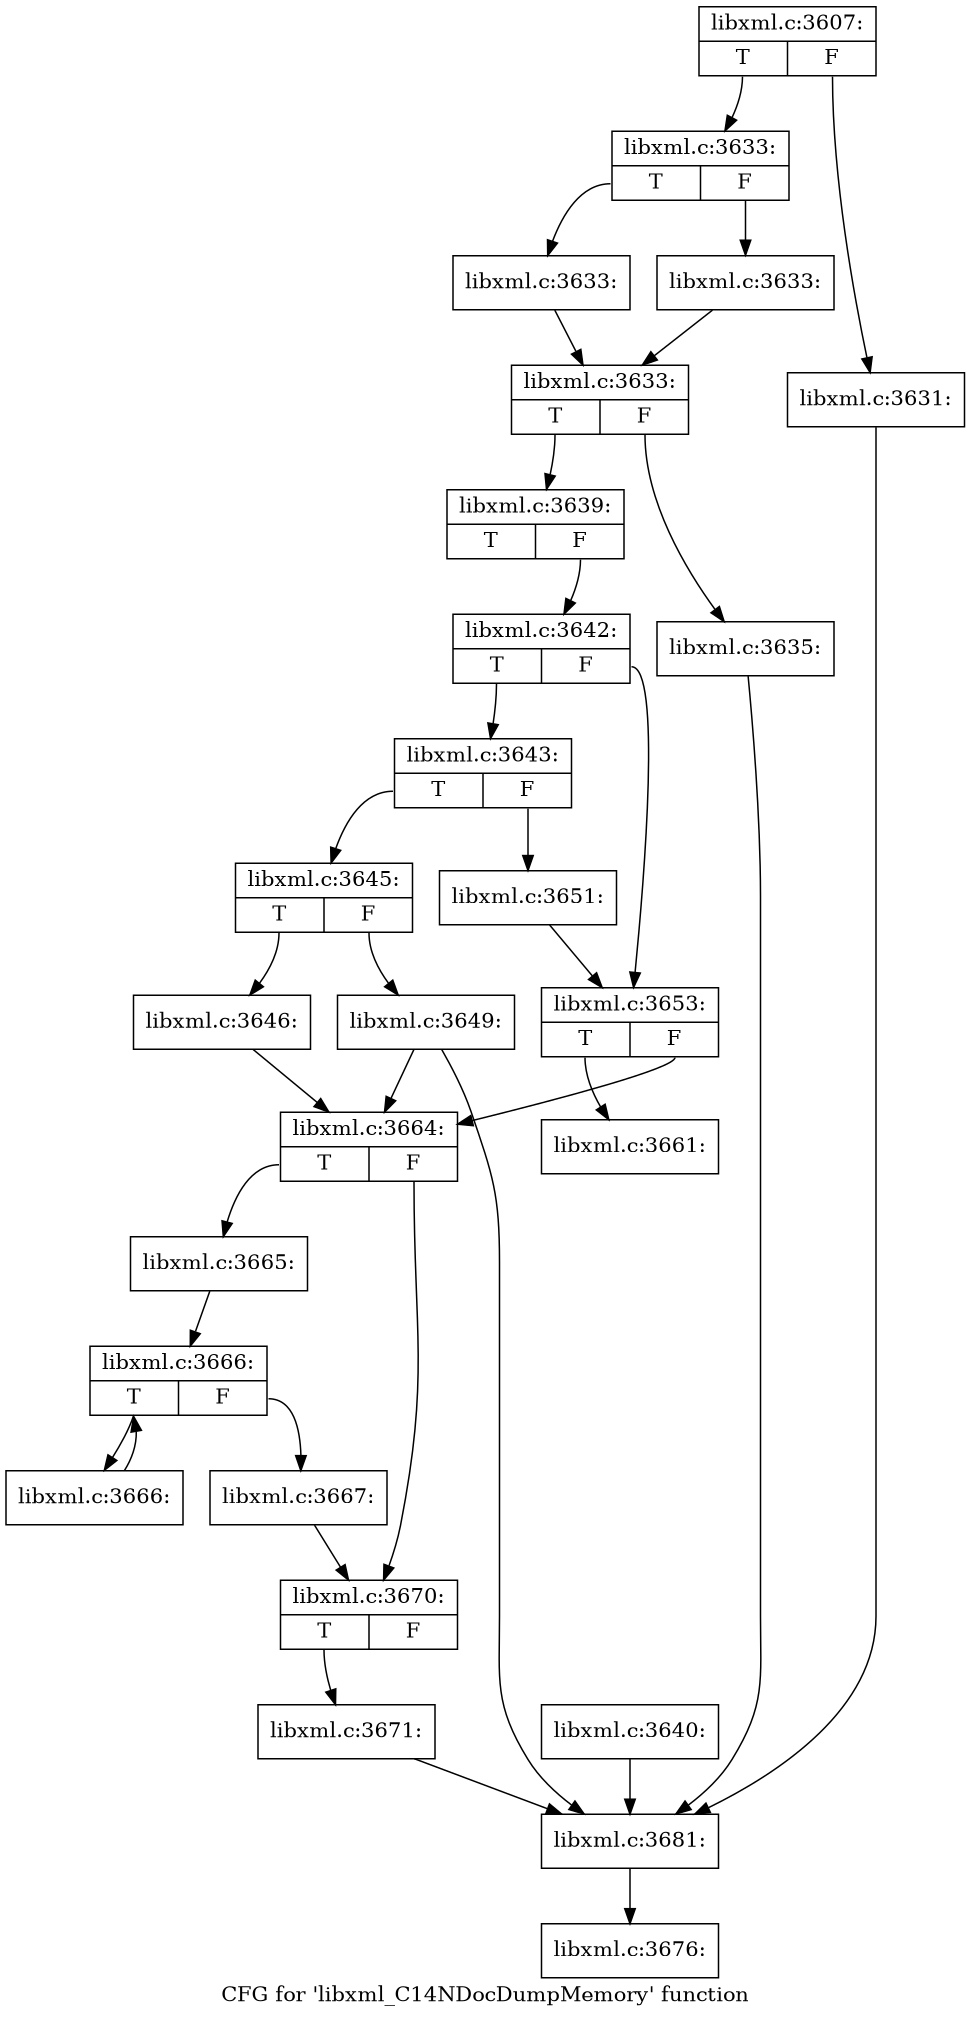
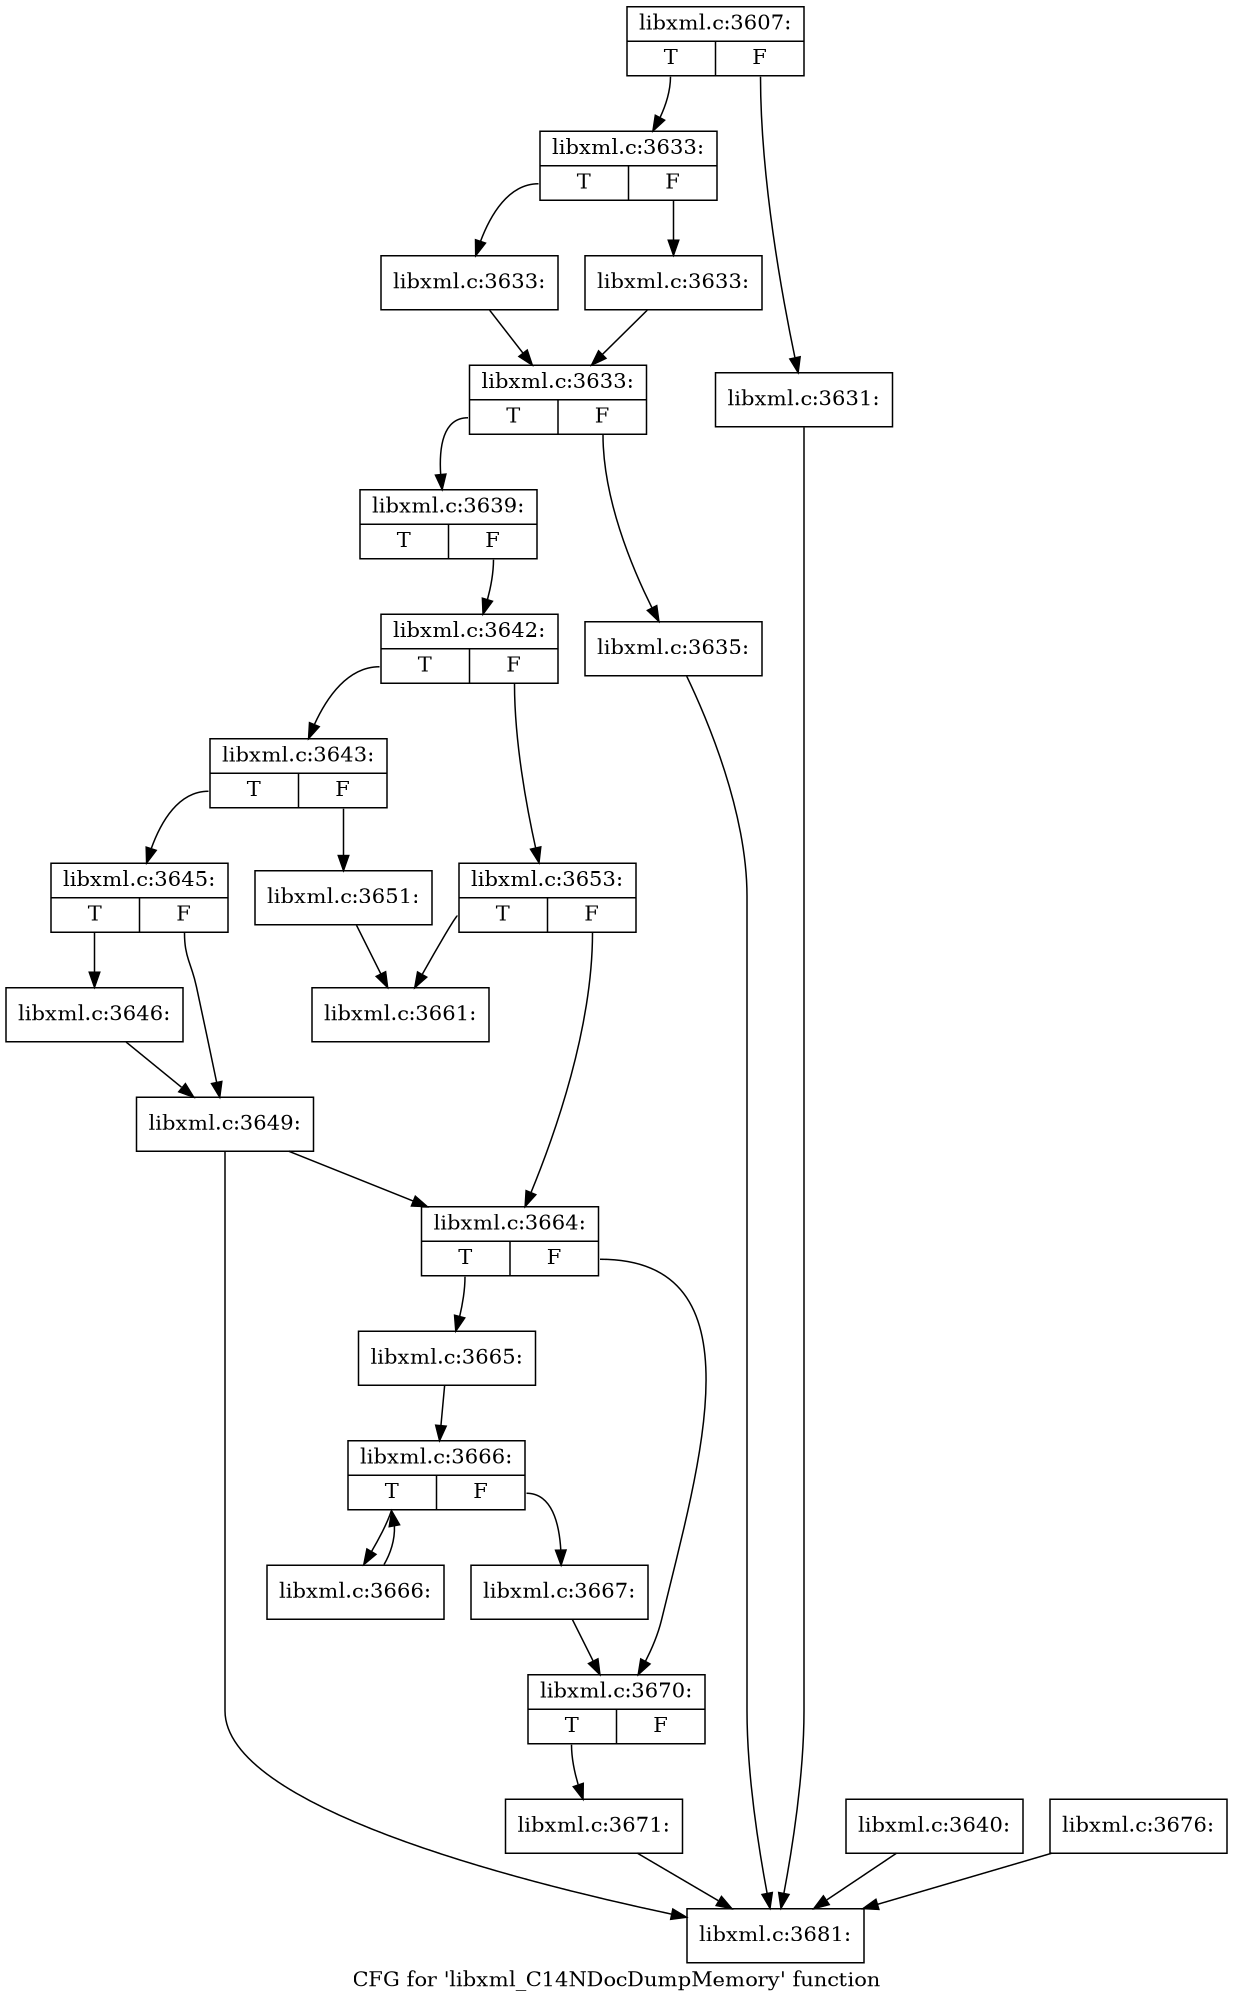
(571, 951) -> (369, 950)
(285, 1076) -> (154, 1065)
(630, 1889) -> (964, 1879)
